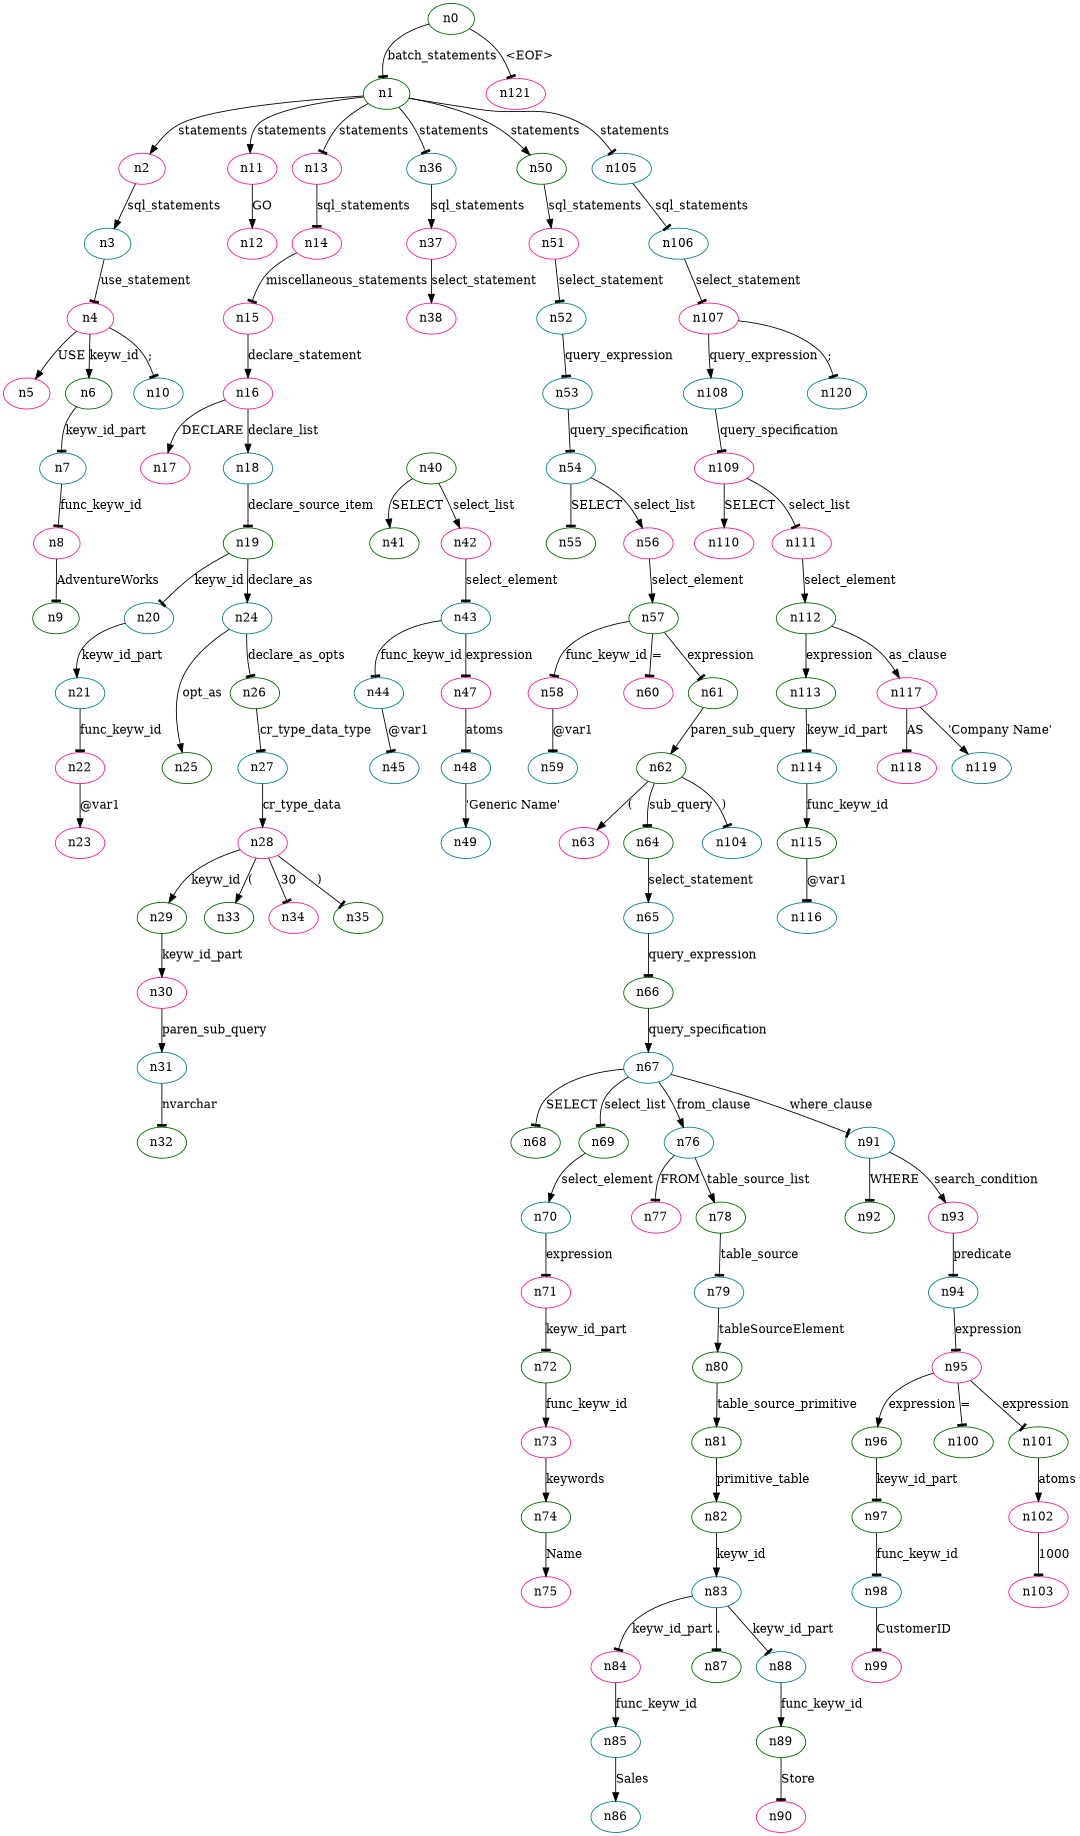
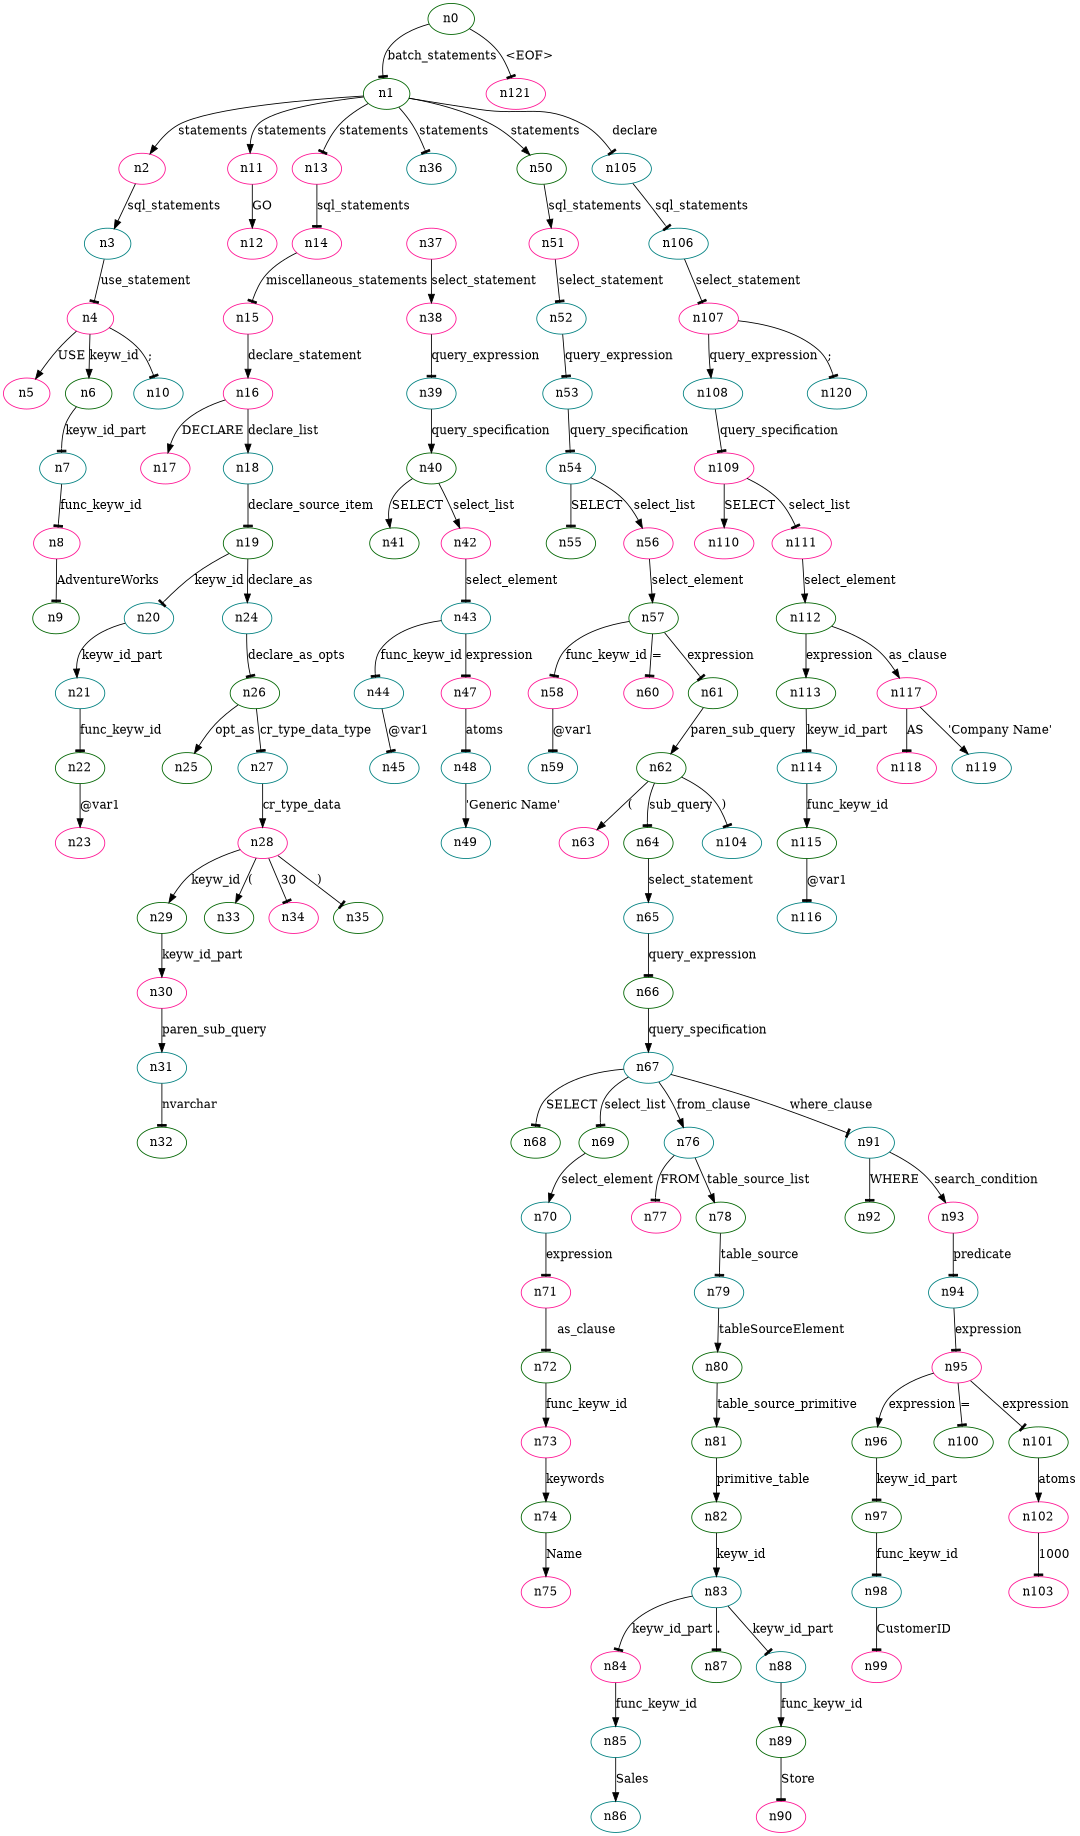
(635, 131) -> (635, 131)
(431, 202) -> none
none -> (431, 394)
(183, 677) -> (216, 723)
(80, 768) -> (80, 768)
(586, 1330) -> (586, 1330)
